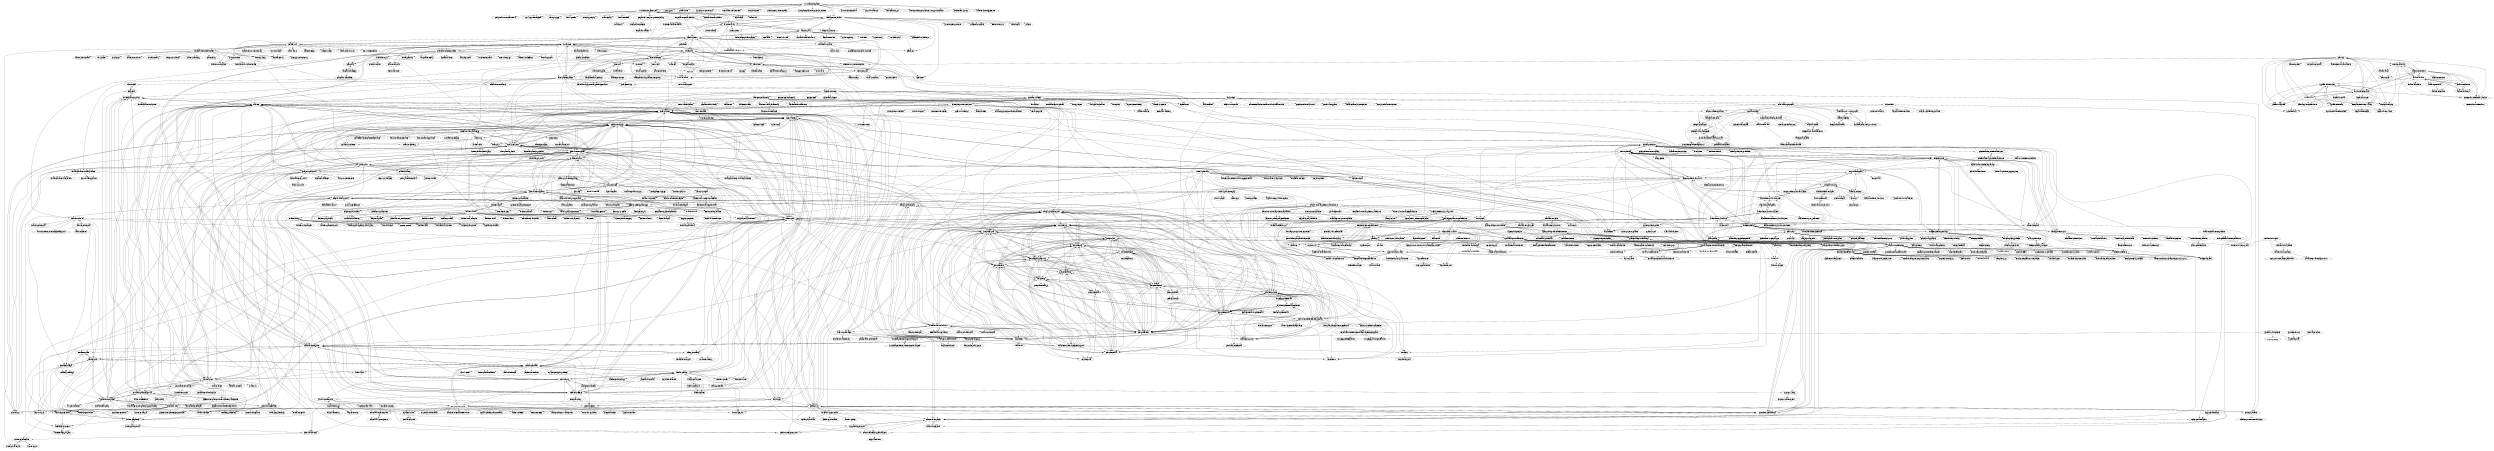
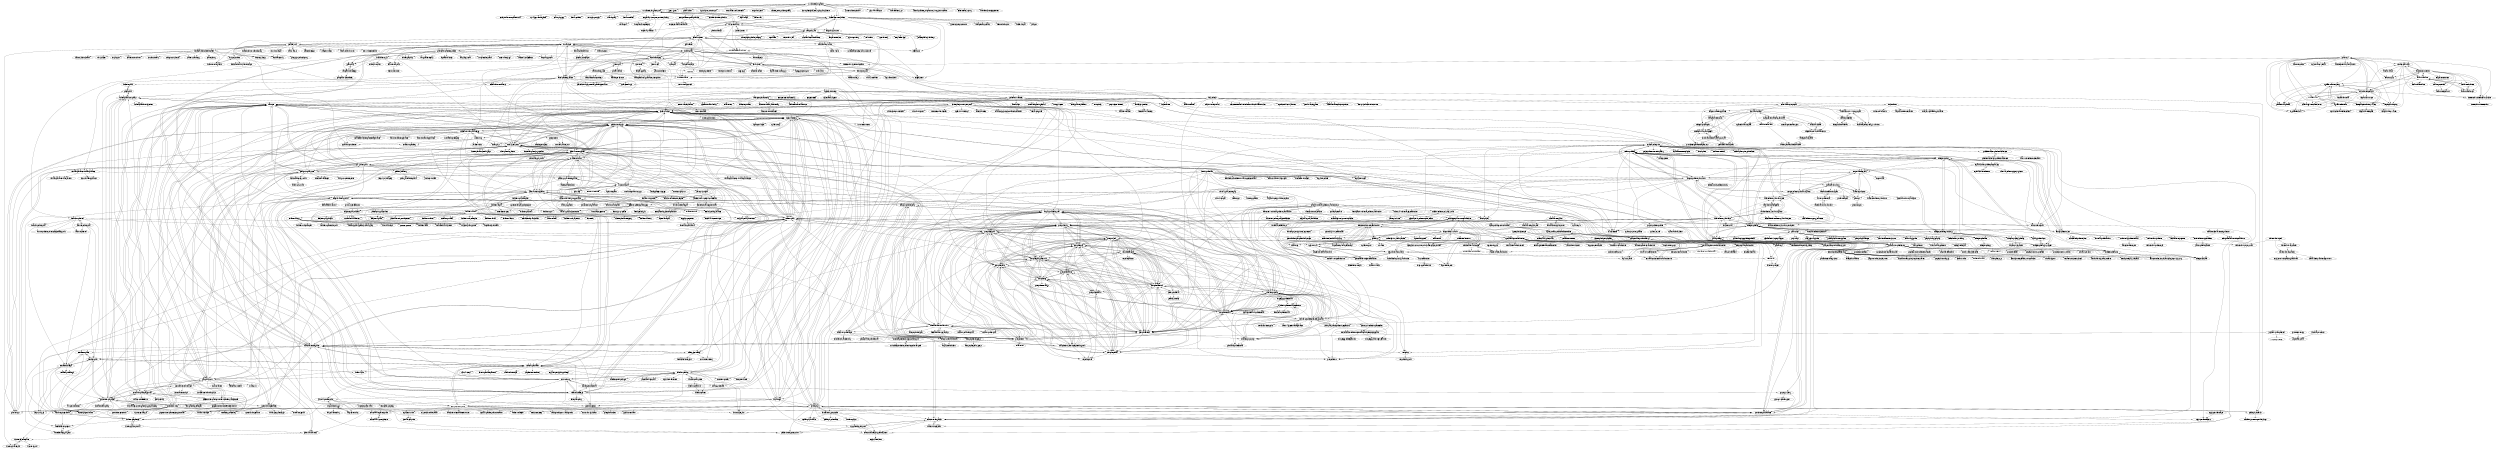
(2291, 111) -> (2296, 111)
(1678, 152) -> (1682, 152)
(1313, 212) -> (1314, 212)
